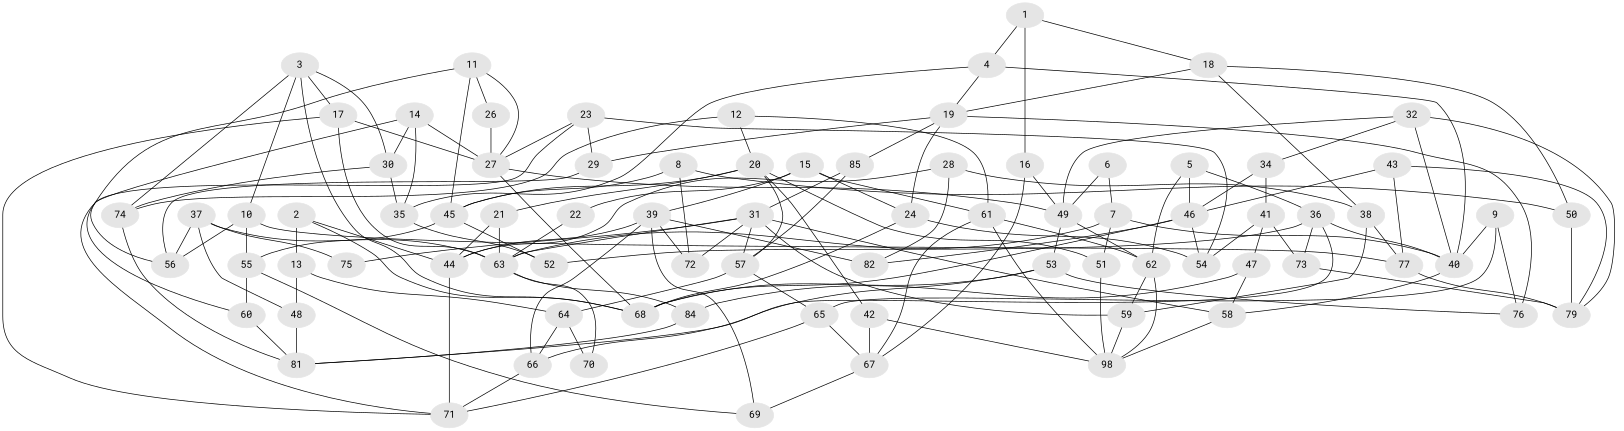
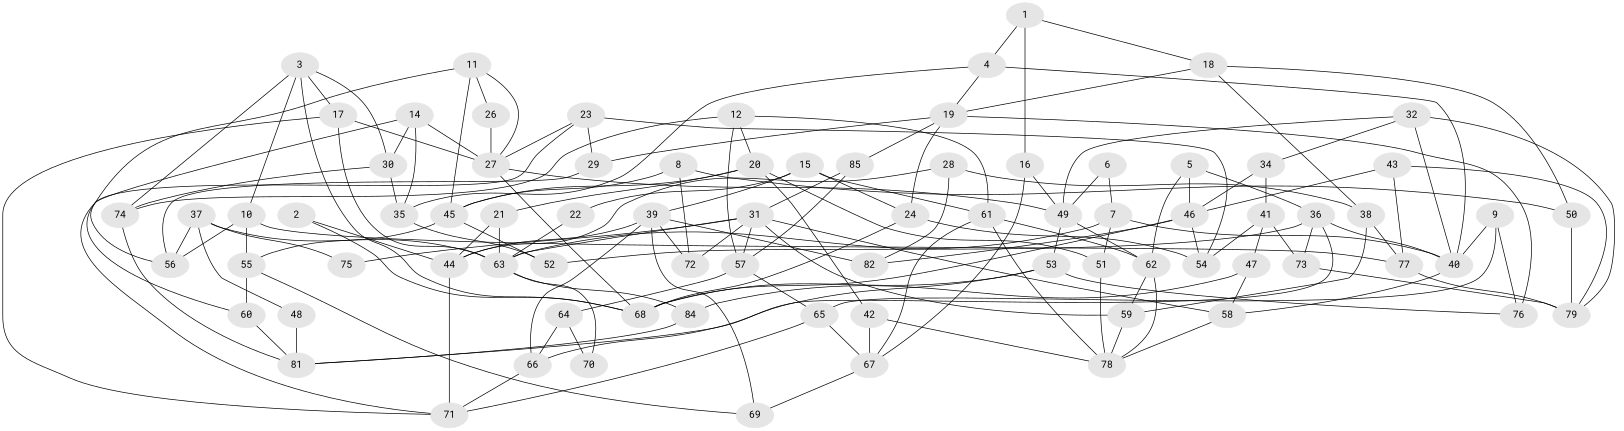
(783, 217) -> (727, 200)
(297, 265) -> none
(1107, 365) -> (1107, 365)
